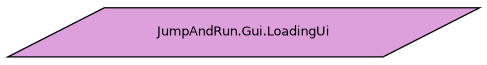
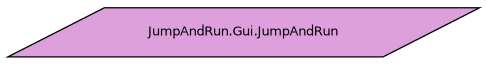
(244, 32) -> (244, 32)
